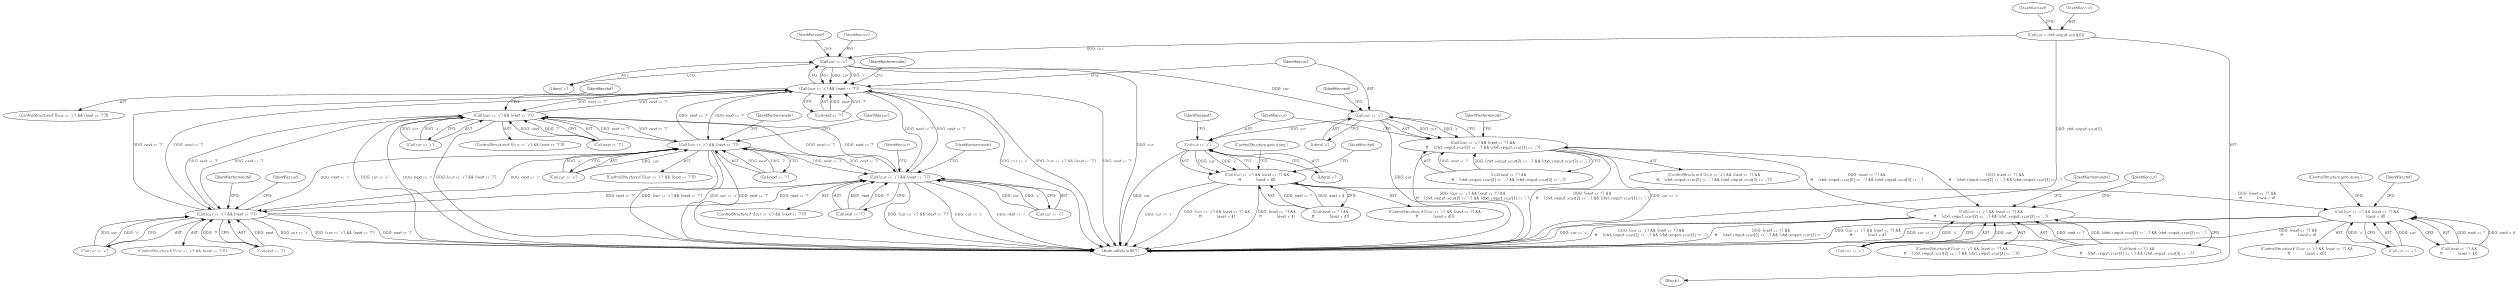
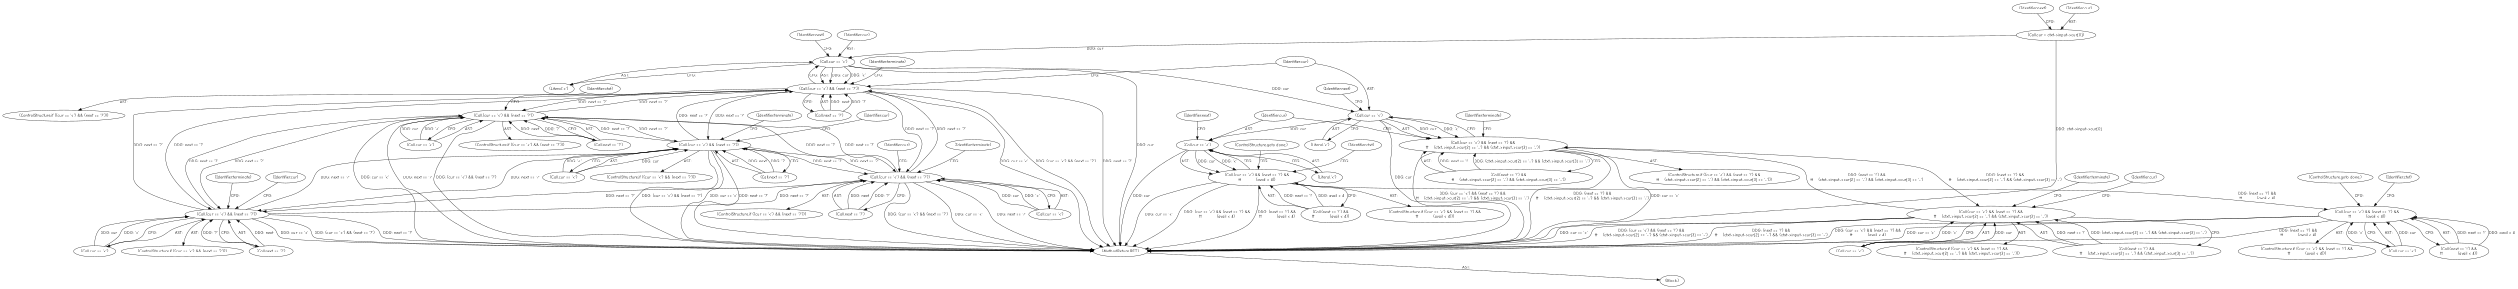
(2127, 269) -> (1402, 266)
